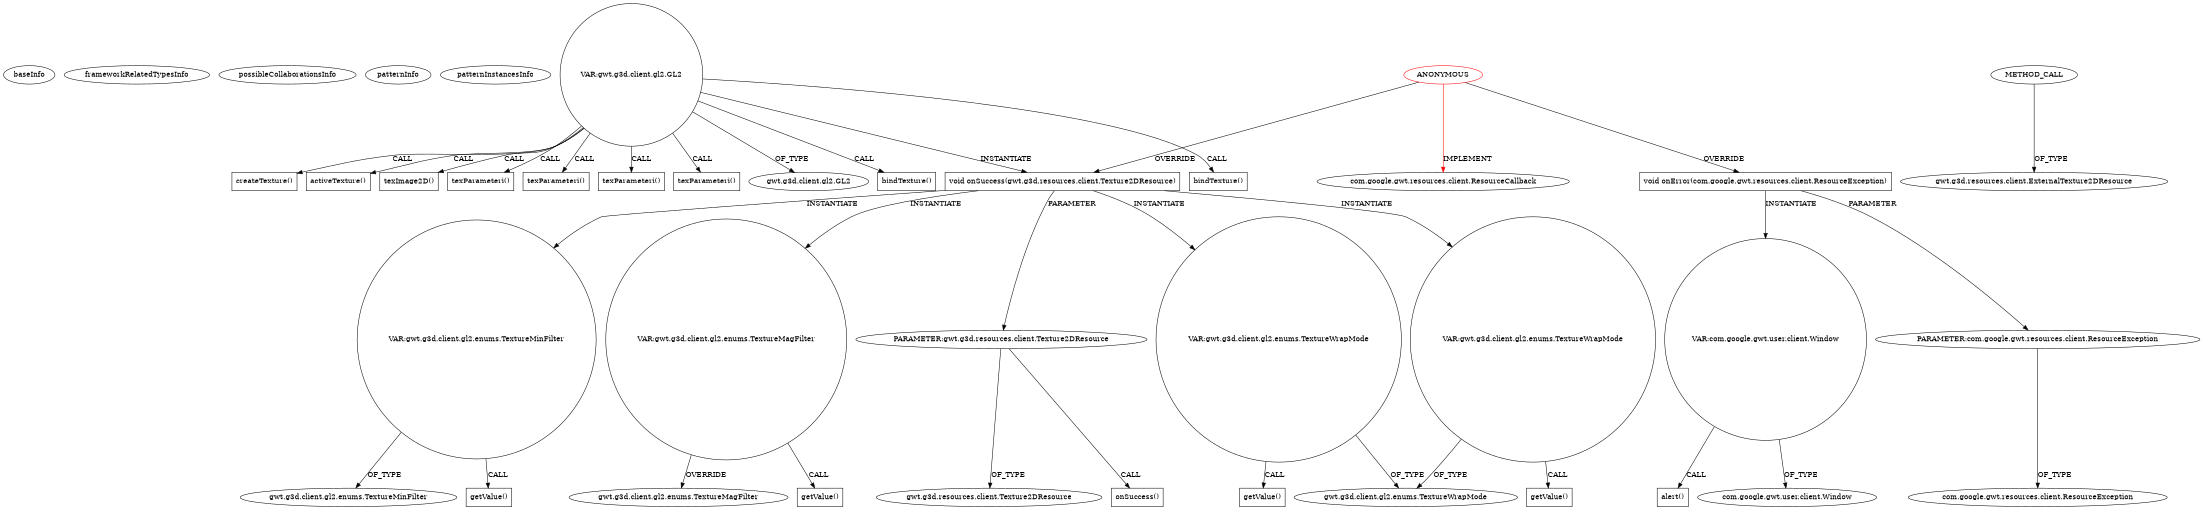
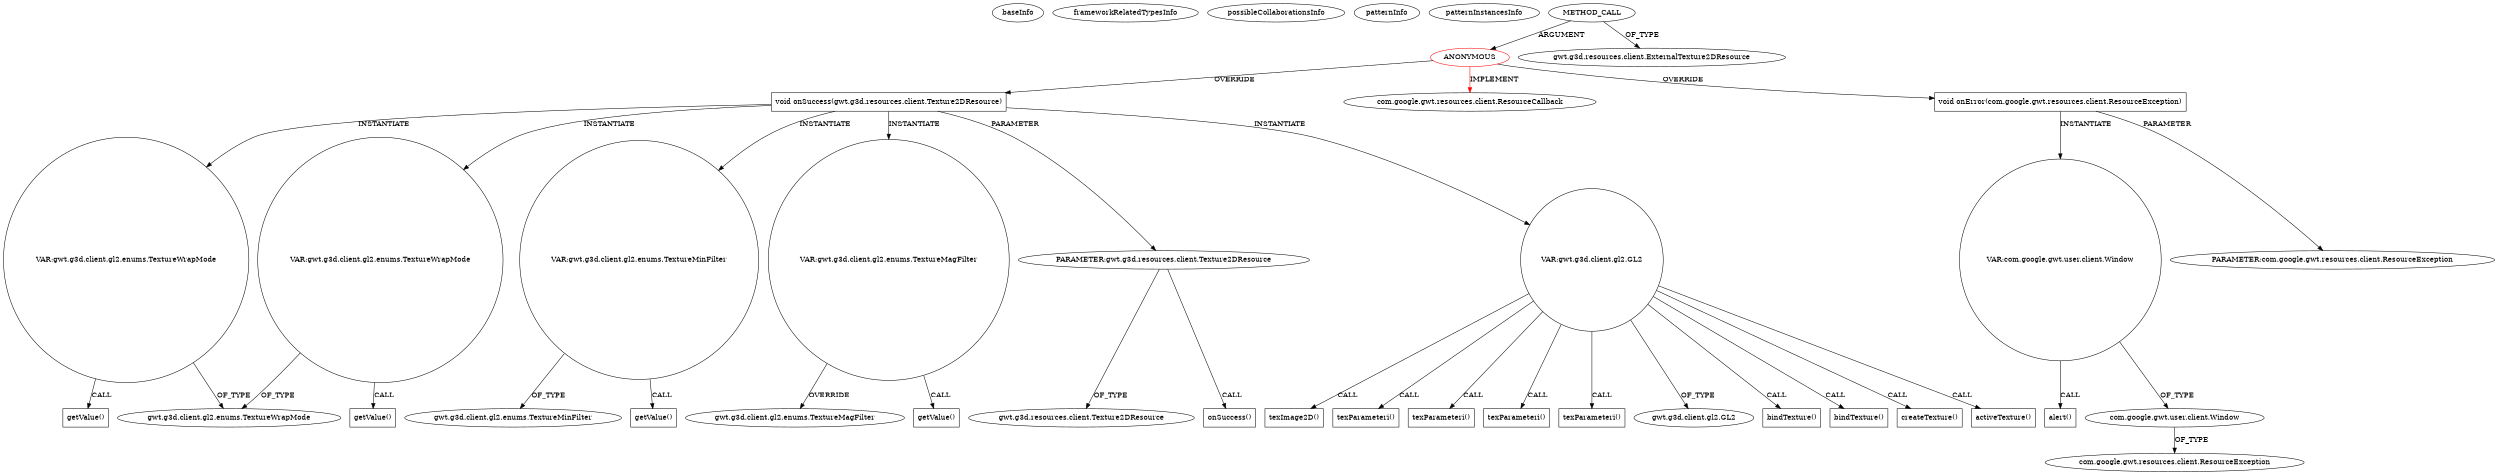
none -> (1533, 34)
(861, 132) -> (1274, 130)
(2038, 416) -> (2175, 438)
